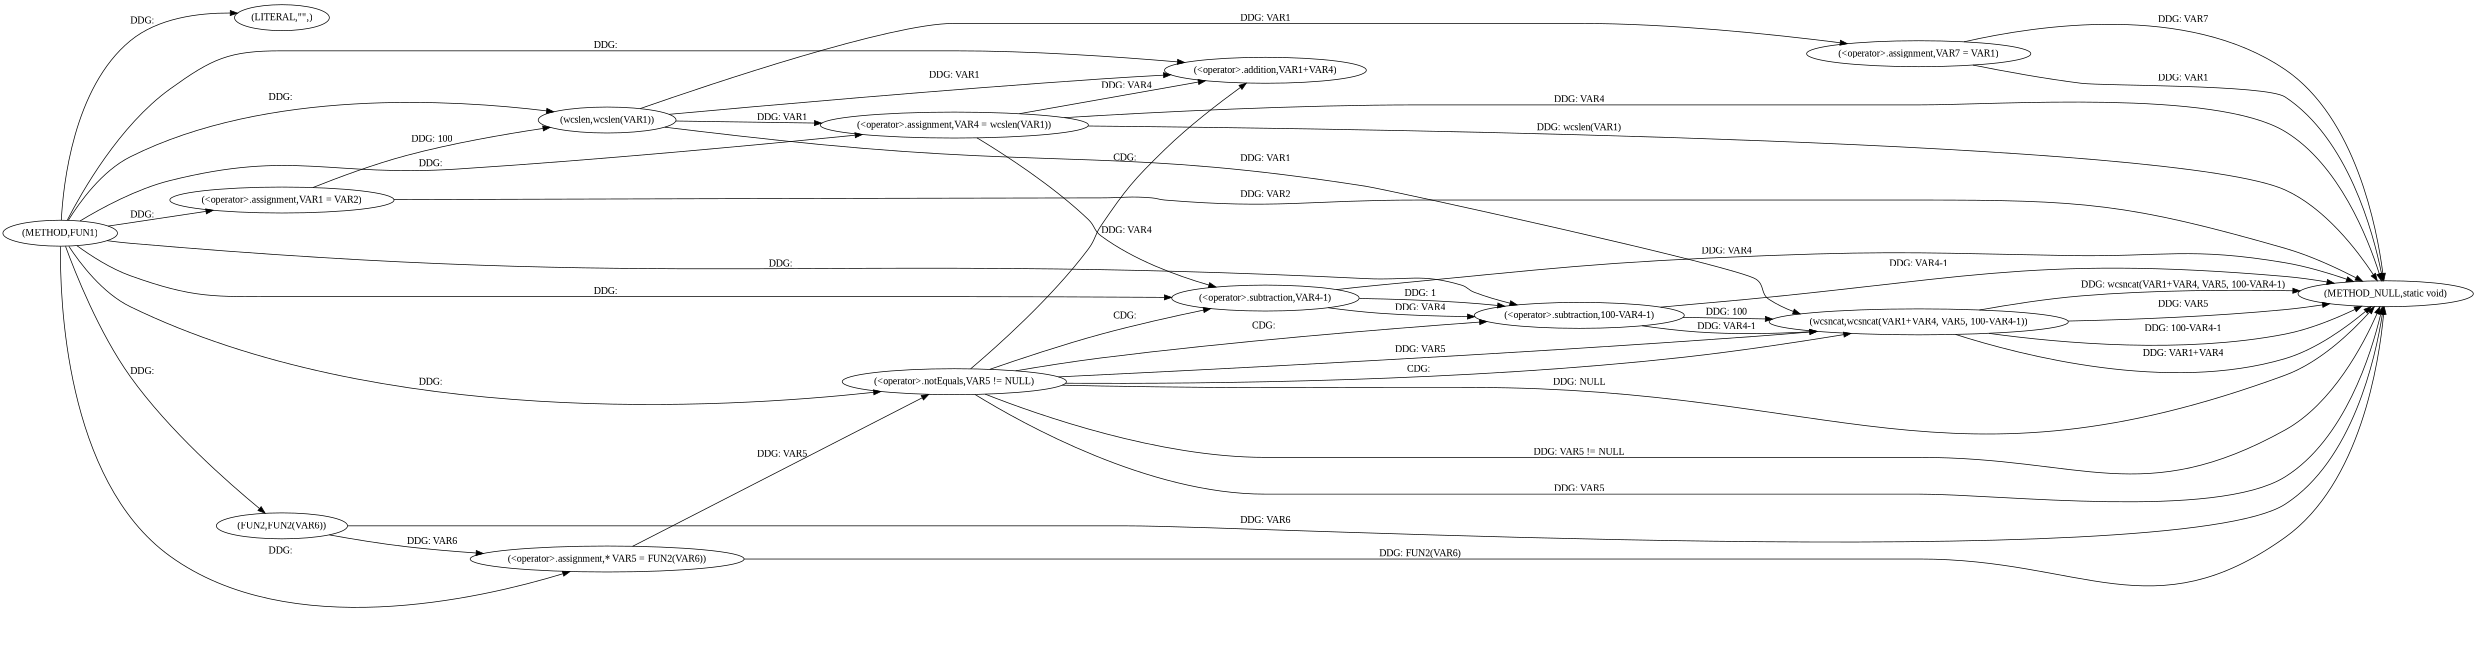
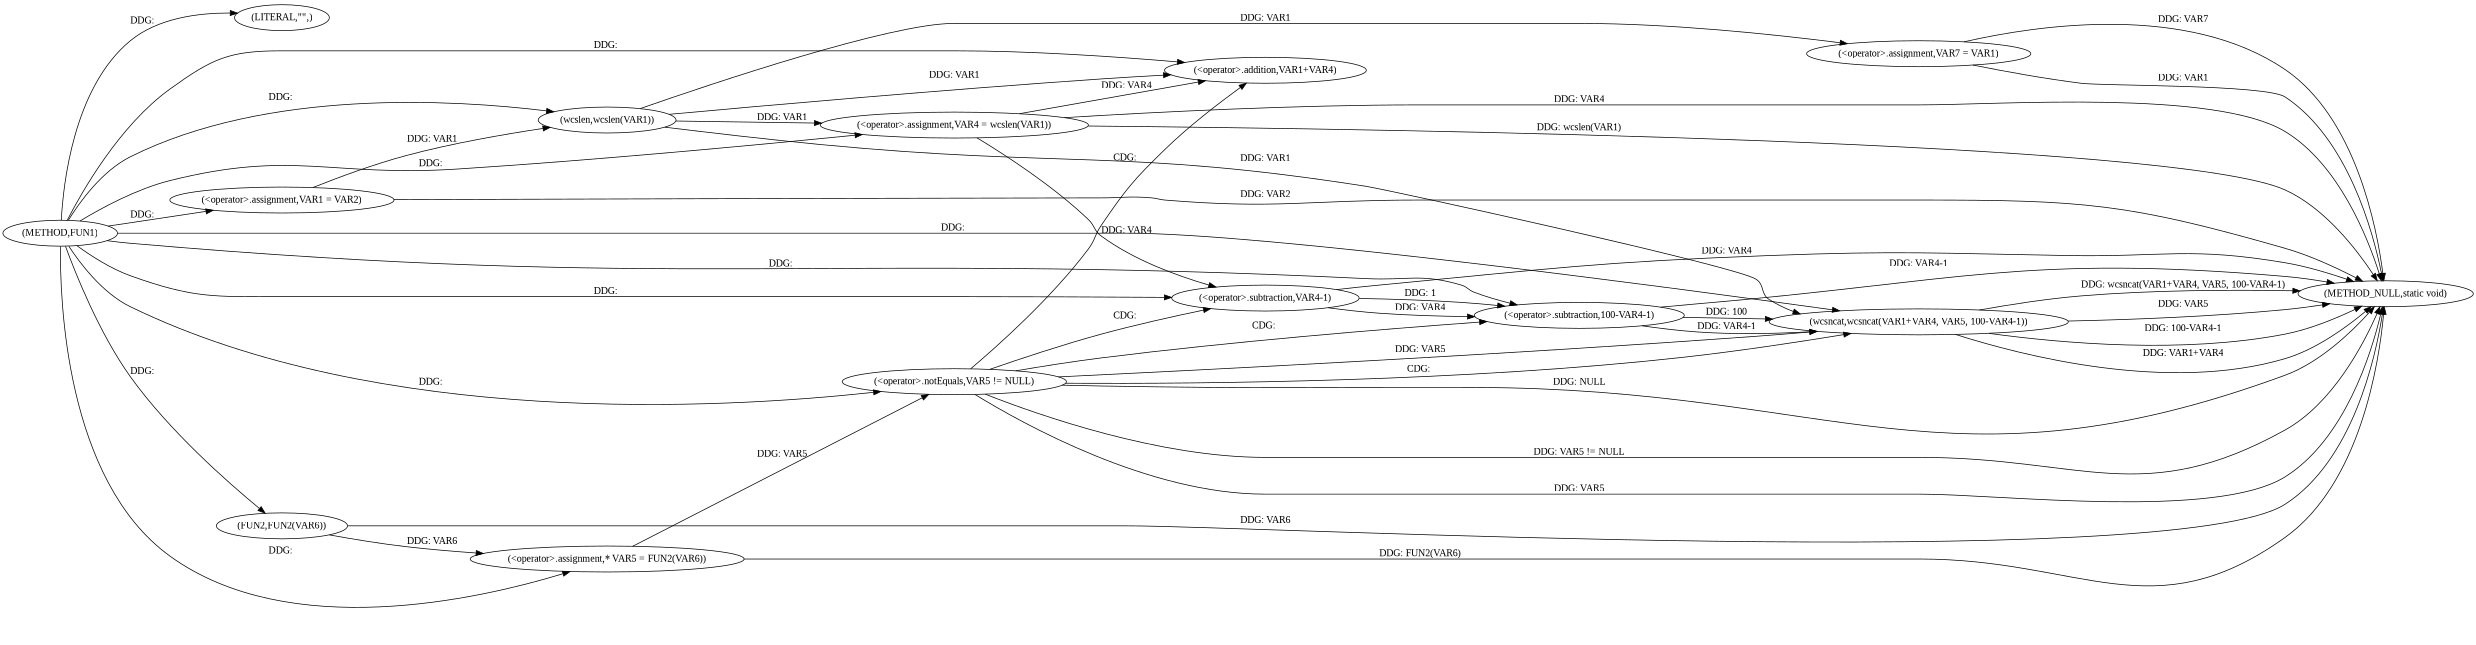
(432, 139) -> (432, 139)
none -> (977, 233)
